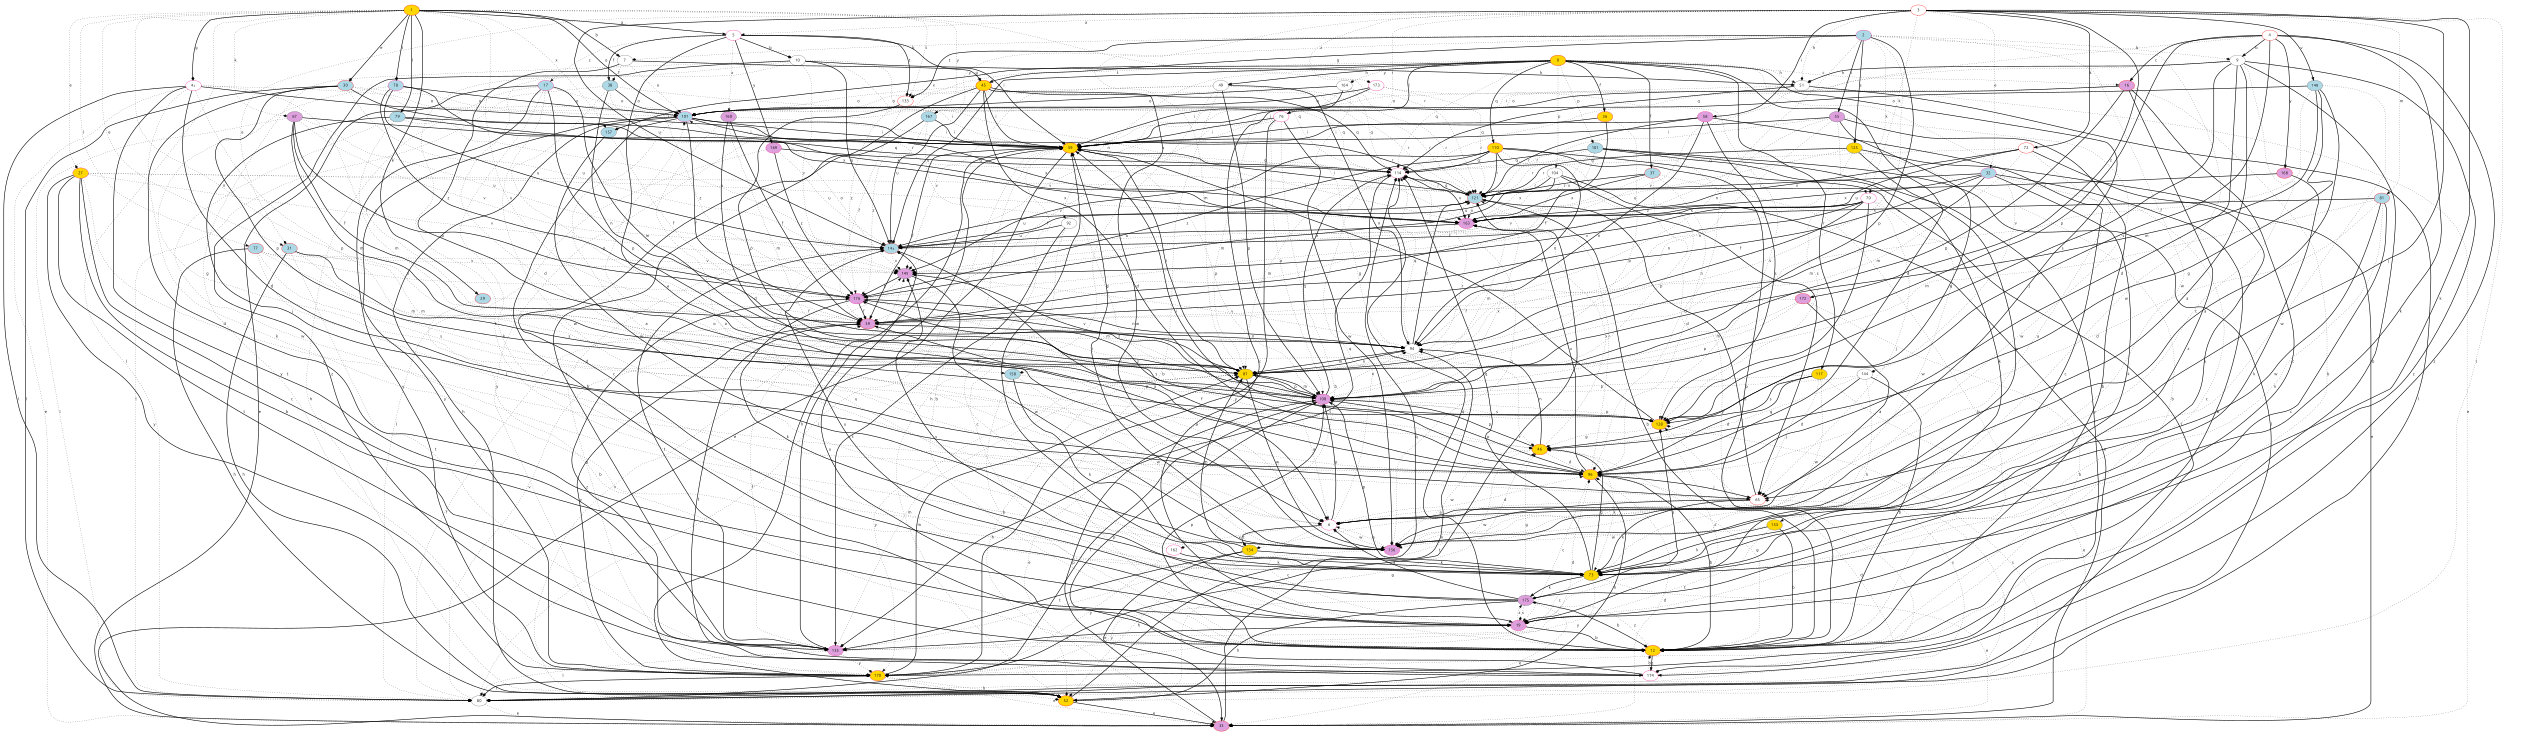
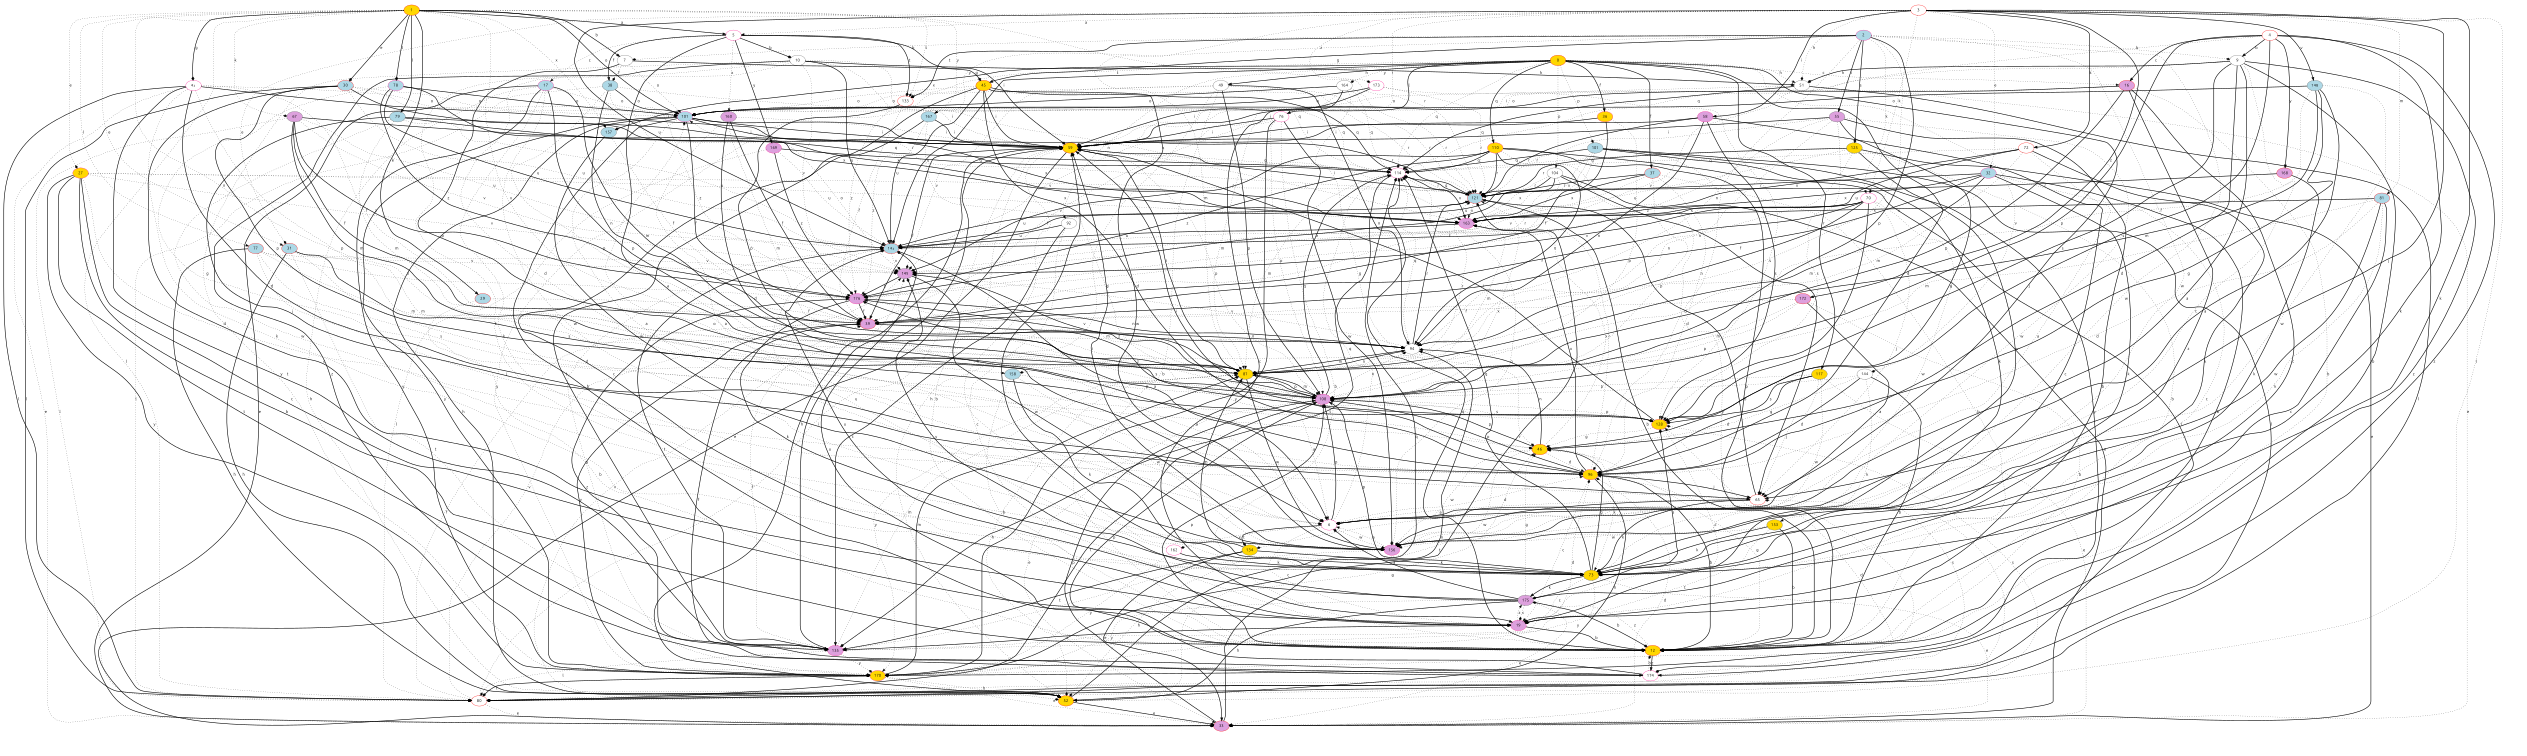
(1530, 169) -> (1268, 251)
(1263, 417) -> none
(479, 701) -> (479, 701)
